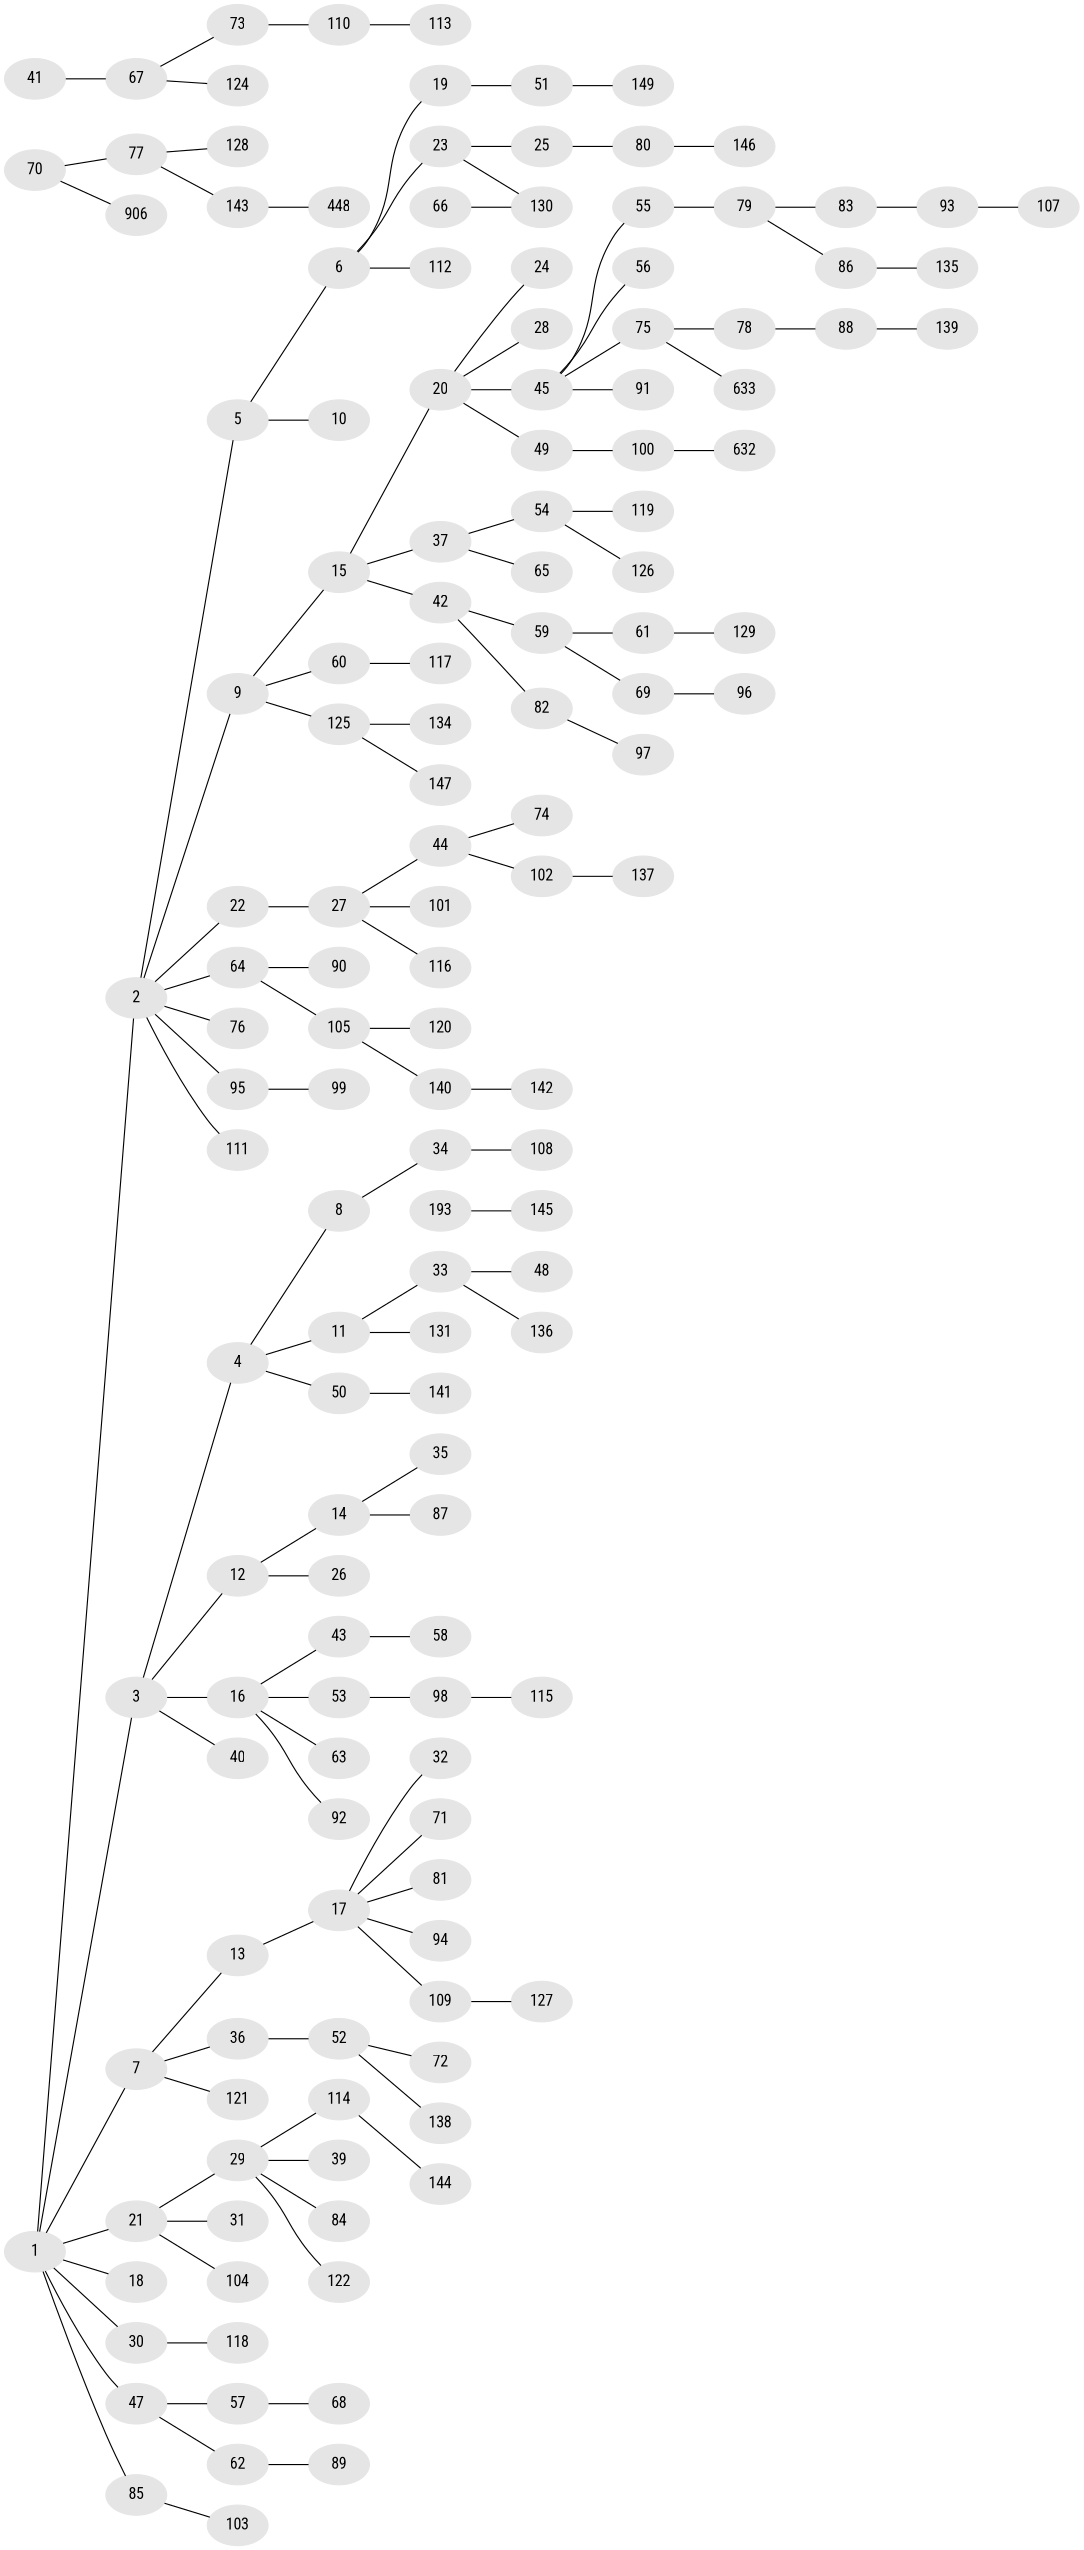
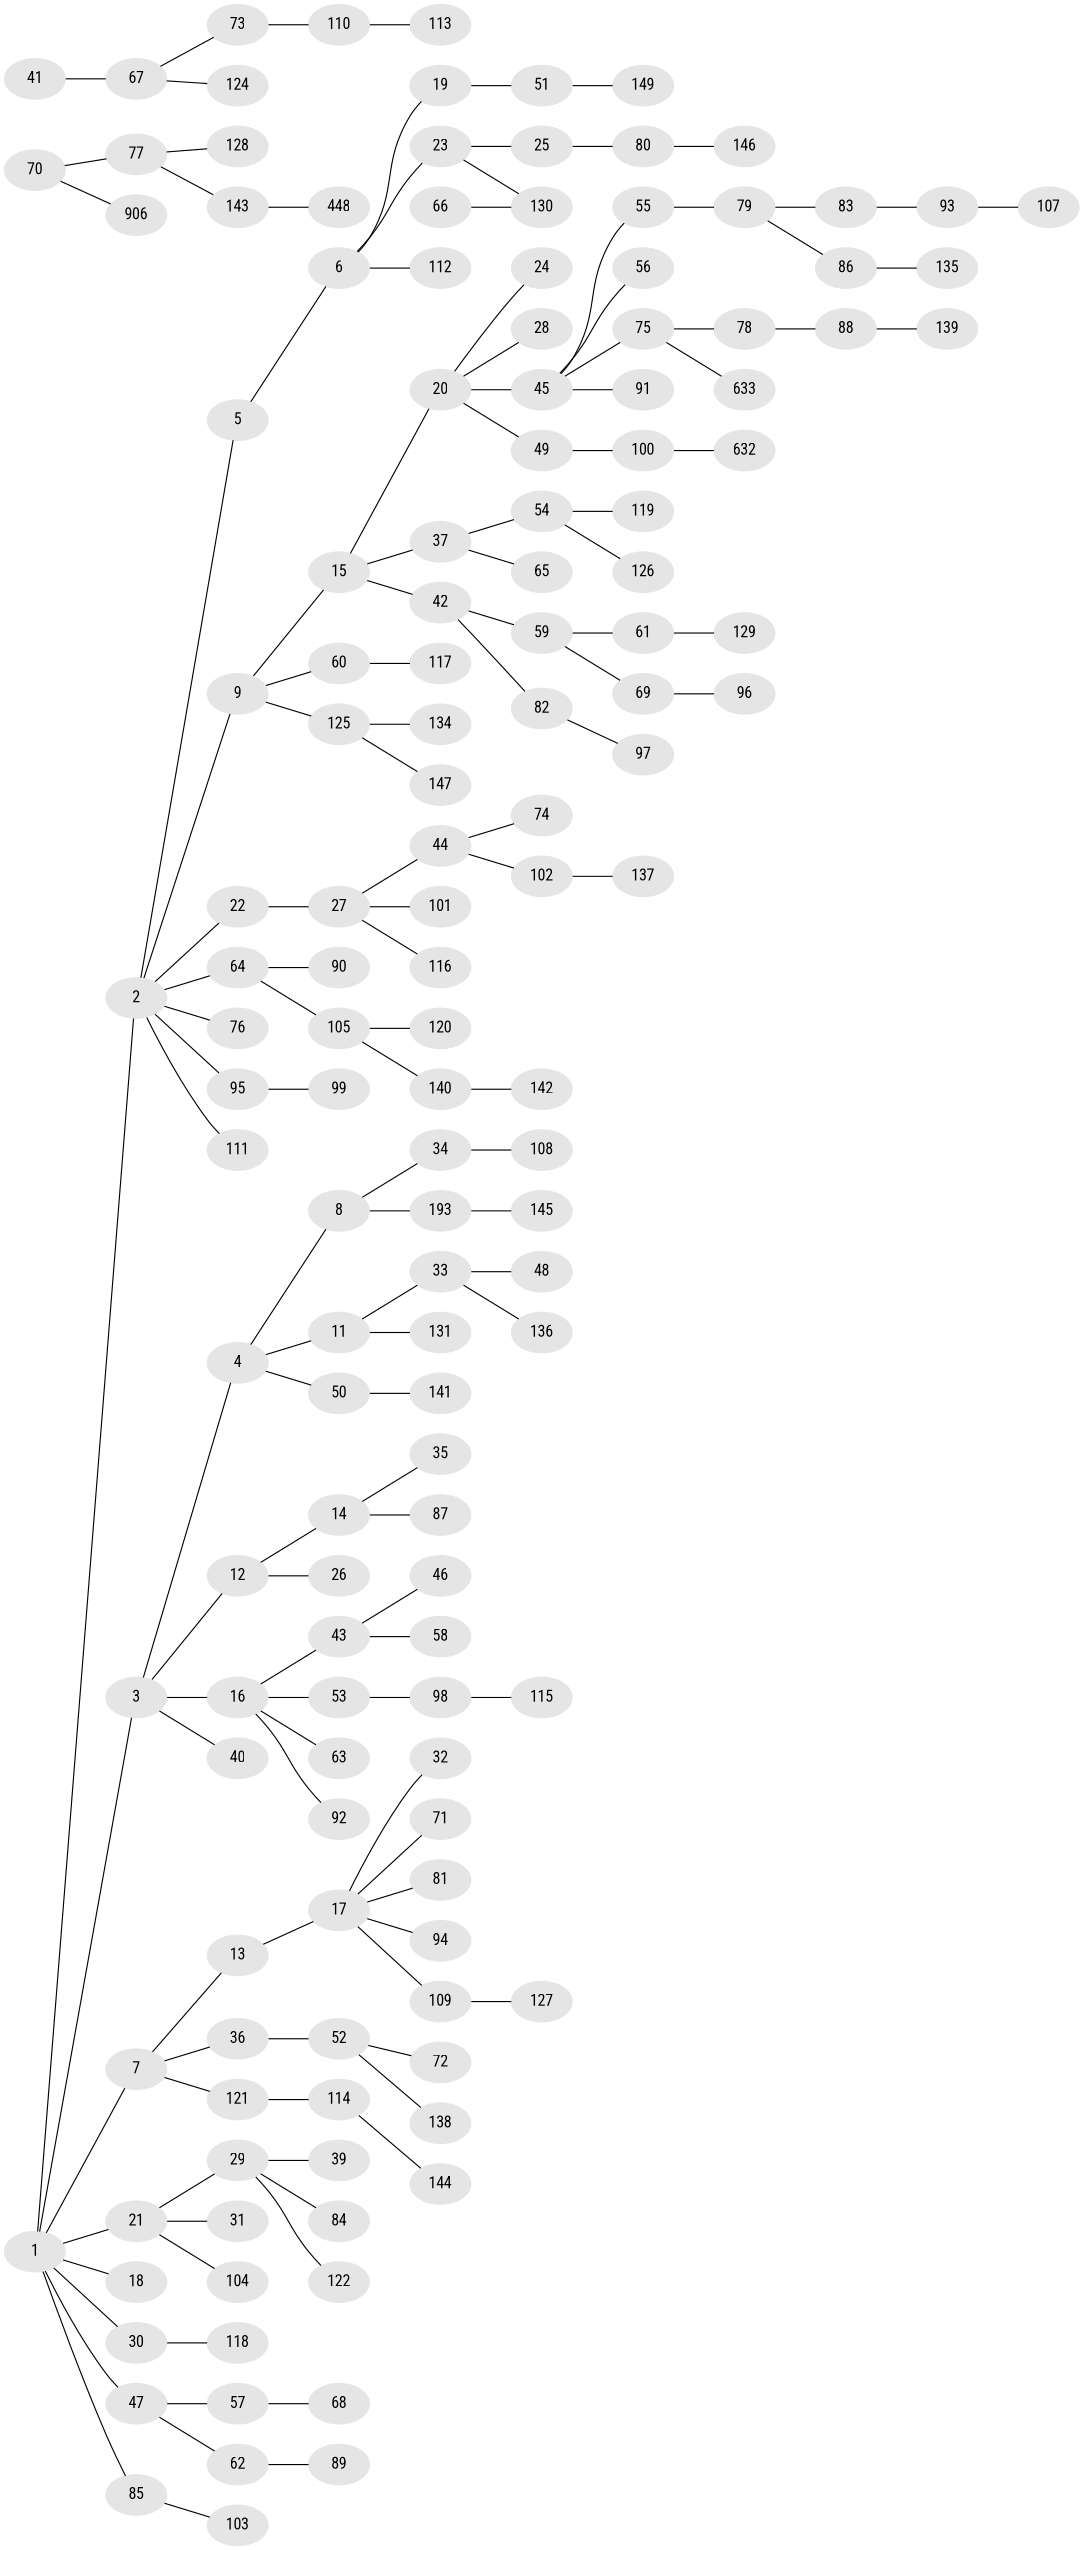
(339, 420) -> none
none -> (390, 1211)
none -> (440, 1576)
(288, 2130) -> (289, 2100)
